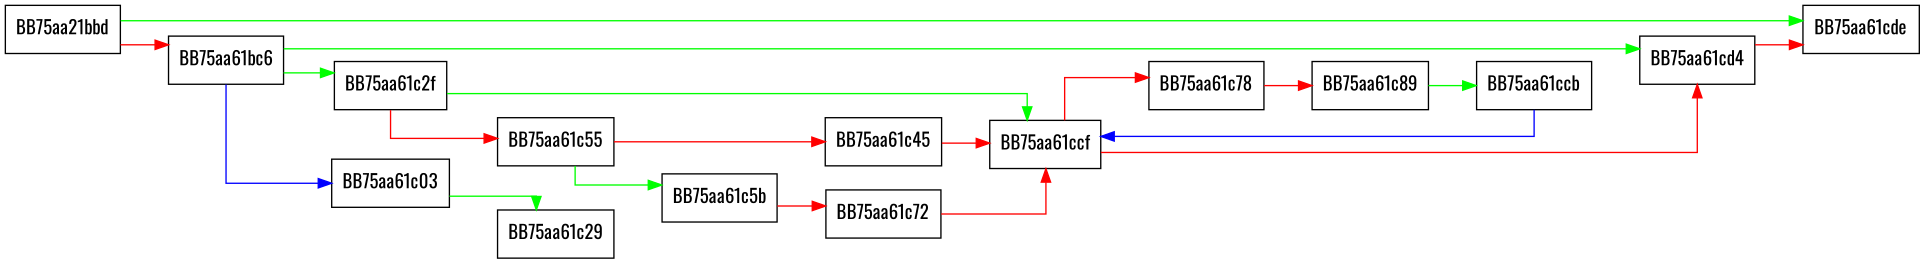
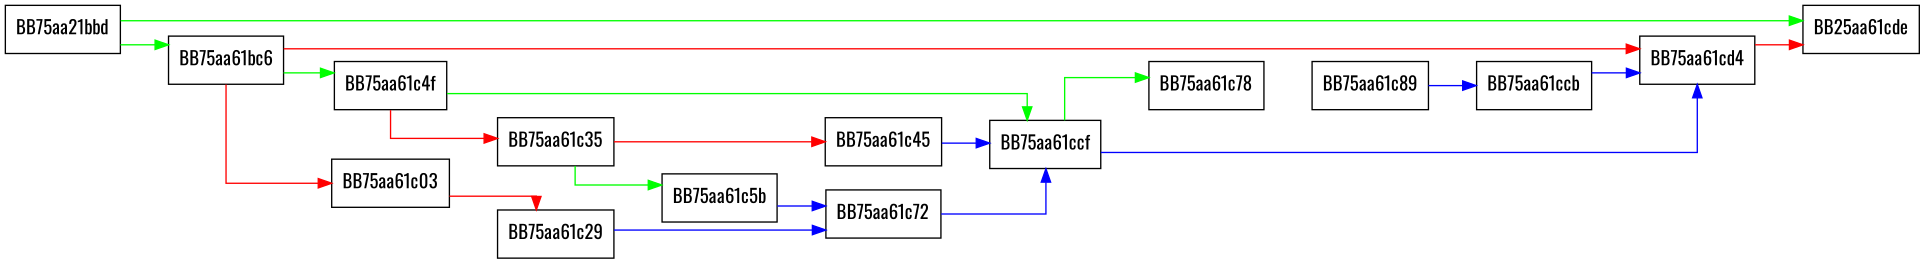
(1861, 29) -> (1861, 29)
(138, 45) -> (138, 45)
(955, 49) -> (955, 49)
(1079, 78) -> (1079, 78)
(391, 86) -> (391, 86)
(1281, 86) -> none
(1446, 86) -> (1446, 86)
(1337, 136) -> (1609, 73)
(556, 142) -> (556, 142)
(959, 143) -> (959, 143)
(1426, 152) -> (1426, 152)
(226, 180) -> (226, 180)
(494, 196) -> (494, 196)
(795, 206) -> (795, 206)
(1009, 214) -> (1009, 214)
none -> (713, 230)
